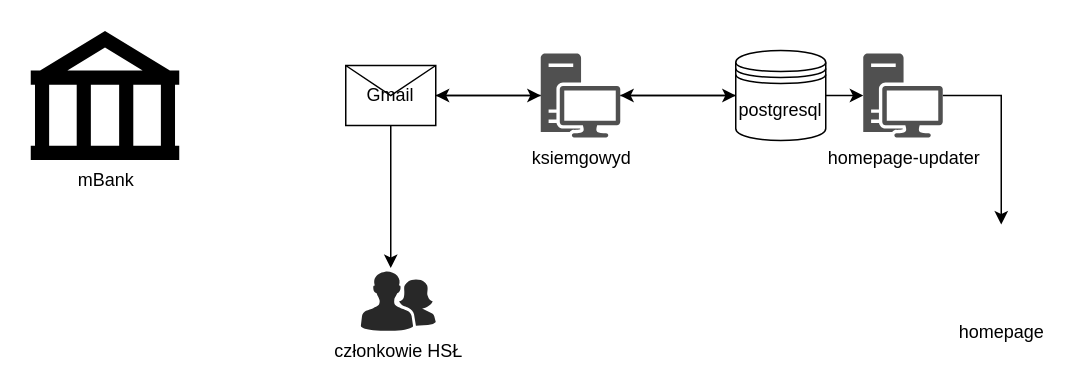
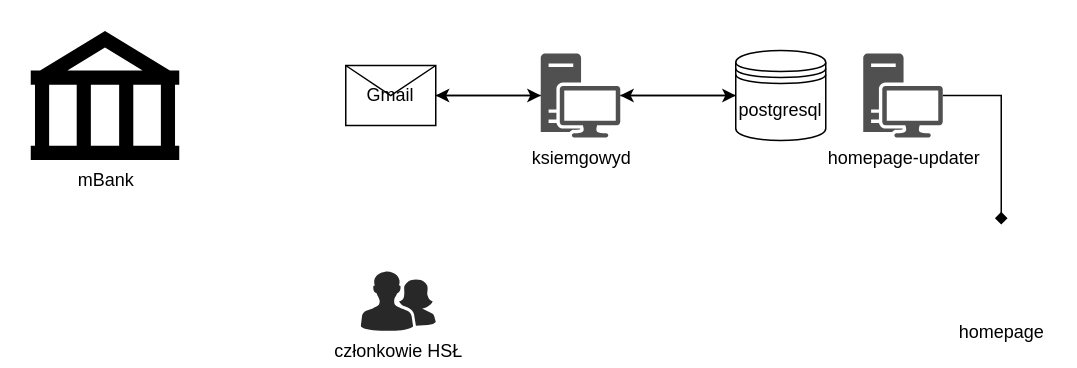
(850, 95) -> none
(391, 192) -> none
(1001, 213) -> (1001, 212)
